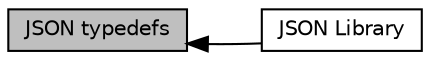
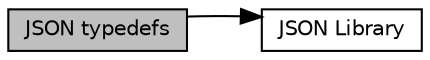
(235, 44) -> (214, 16)
